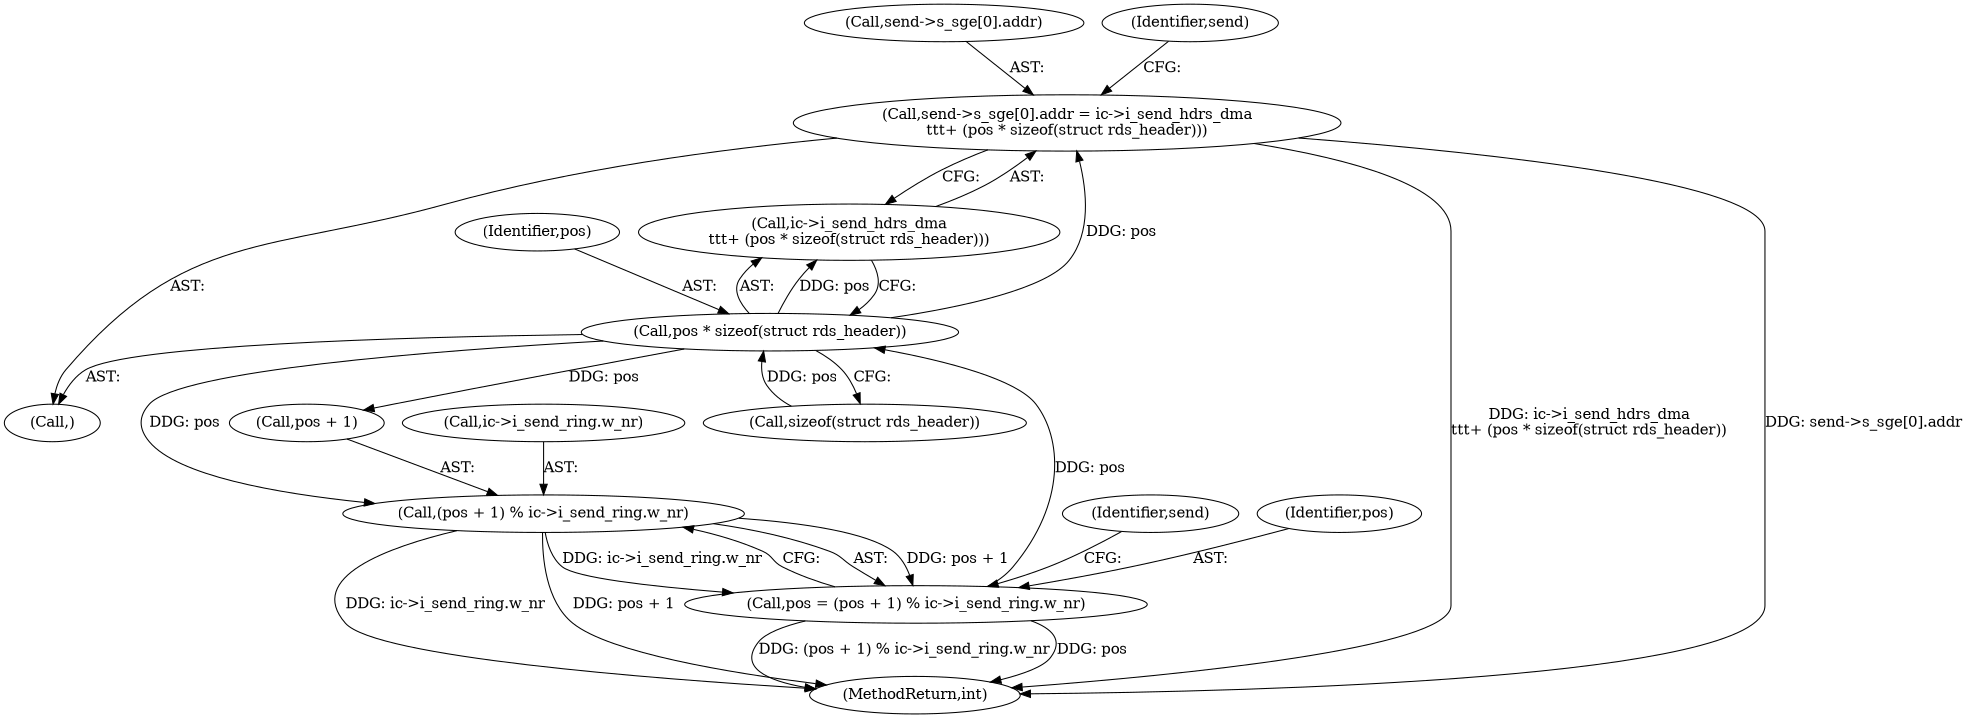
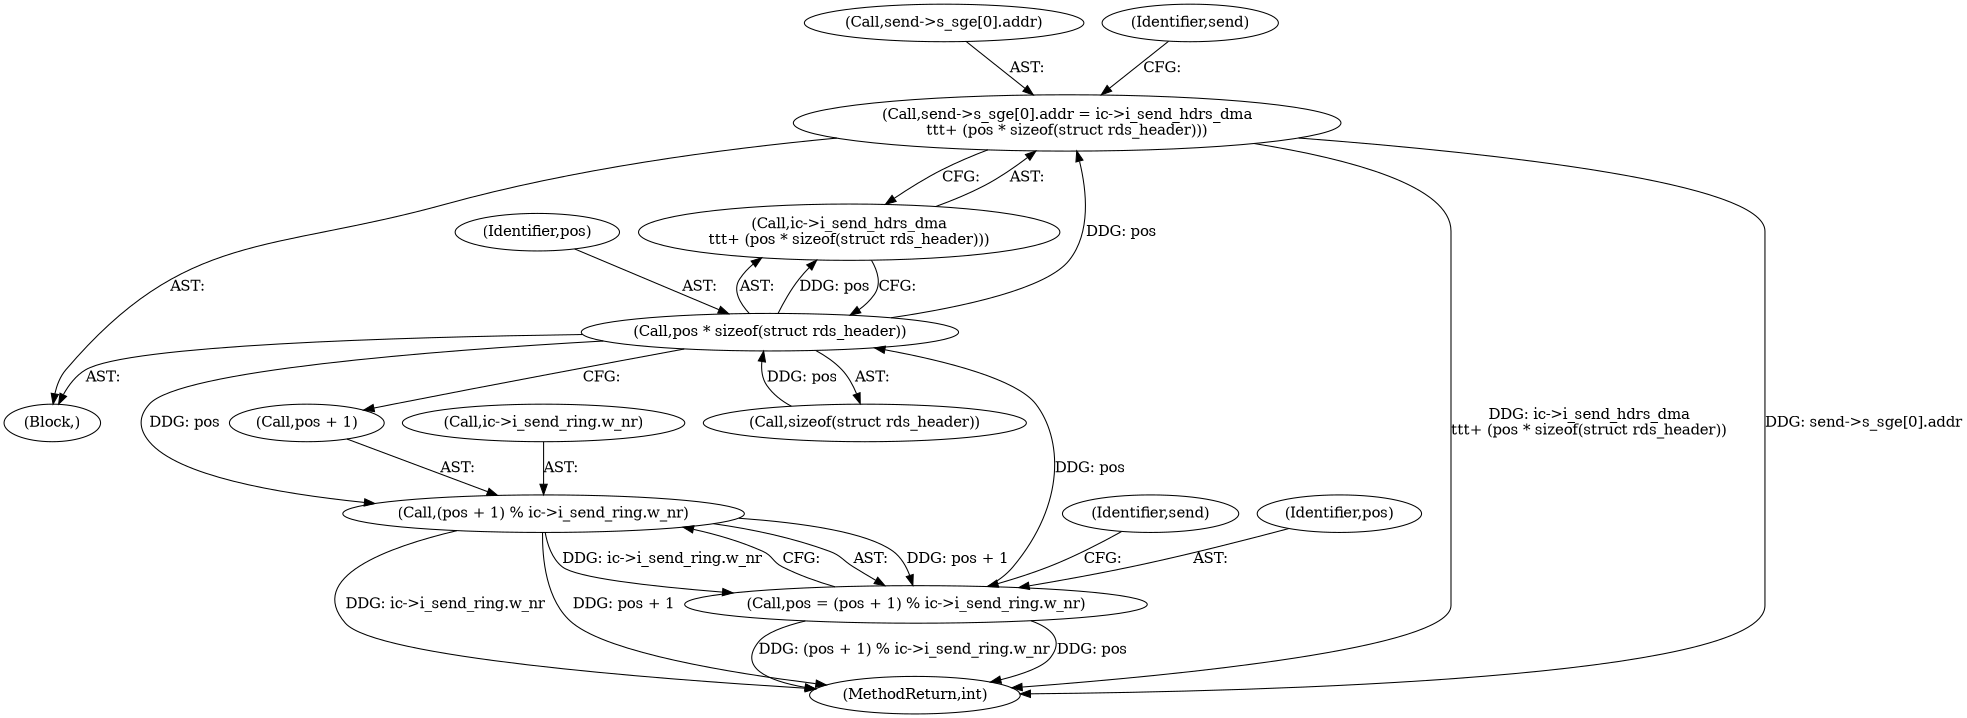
(604, 378) -> (604, 378)
(875, 378) -> (875, 378)
(52, 423) -> (52, 423)
